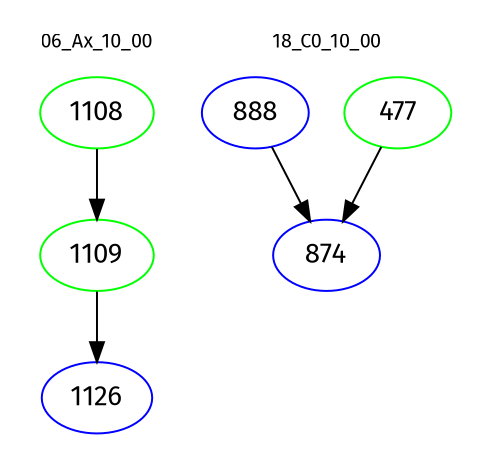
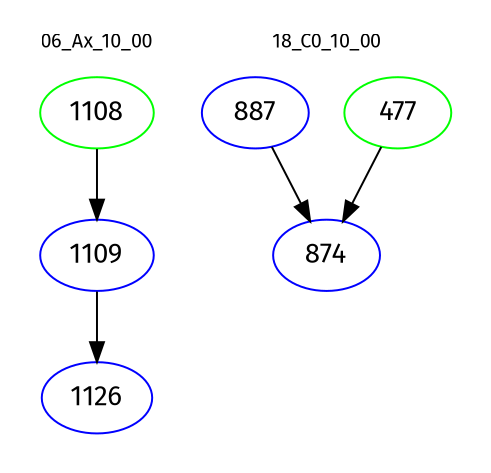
(255, 113) -> (255, 113)
(97, 255) -> (97, 255)
